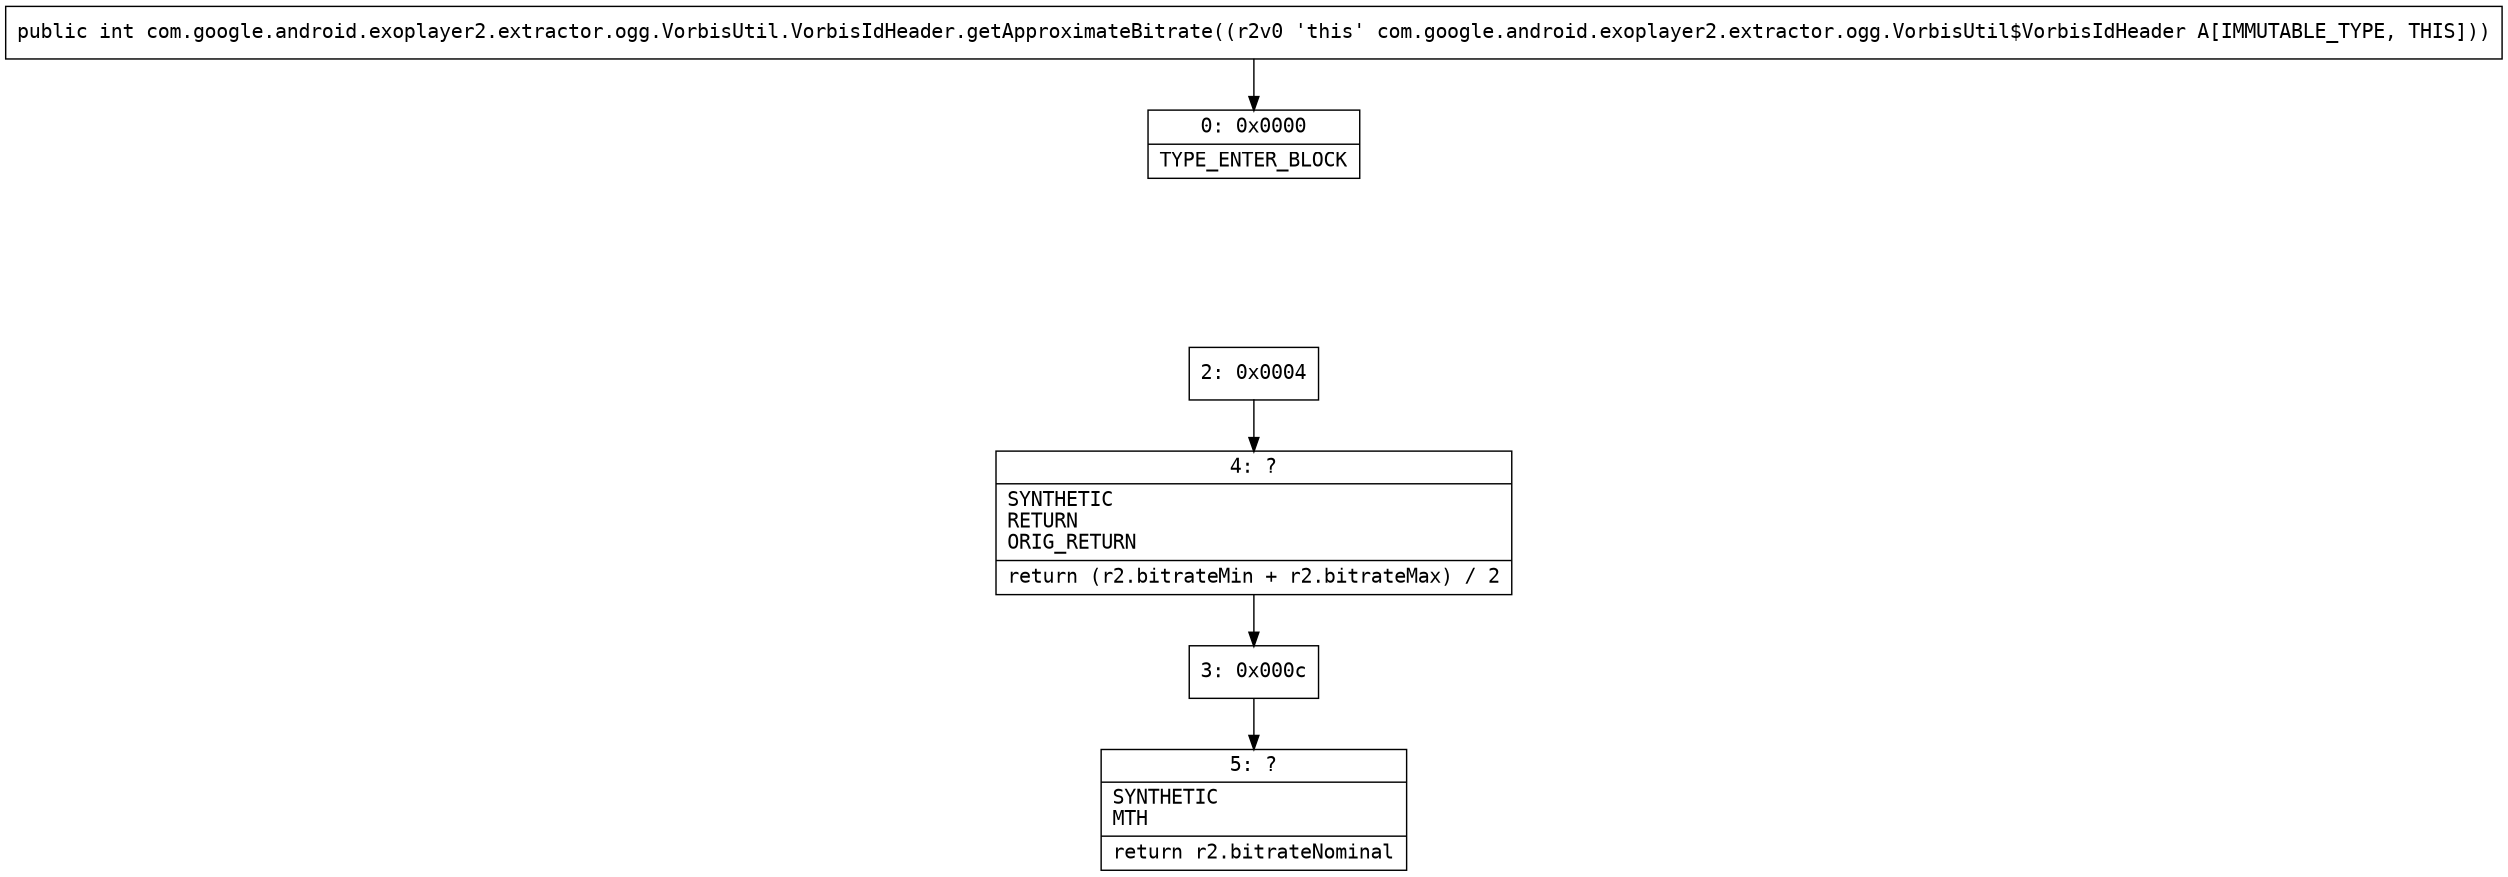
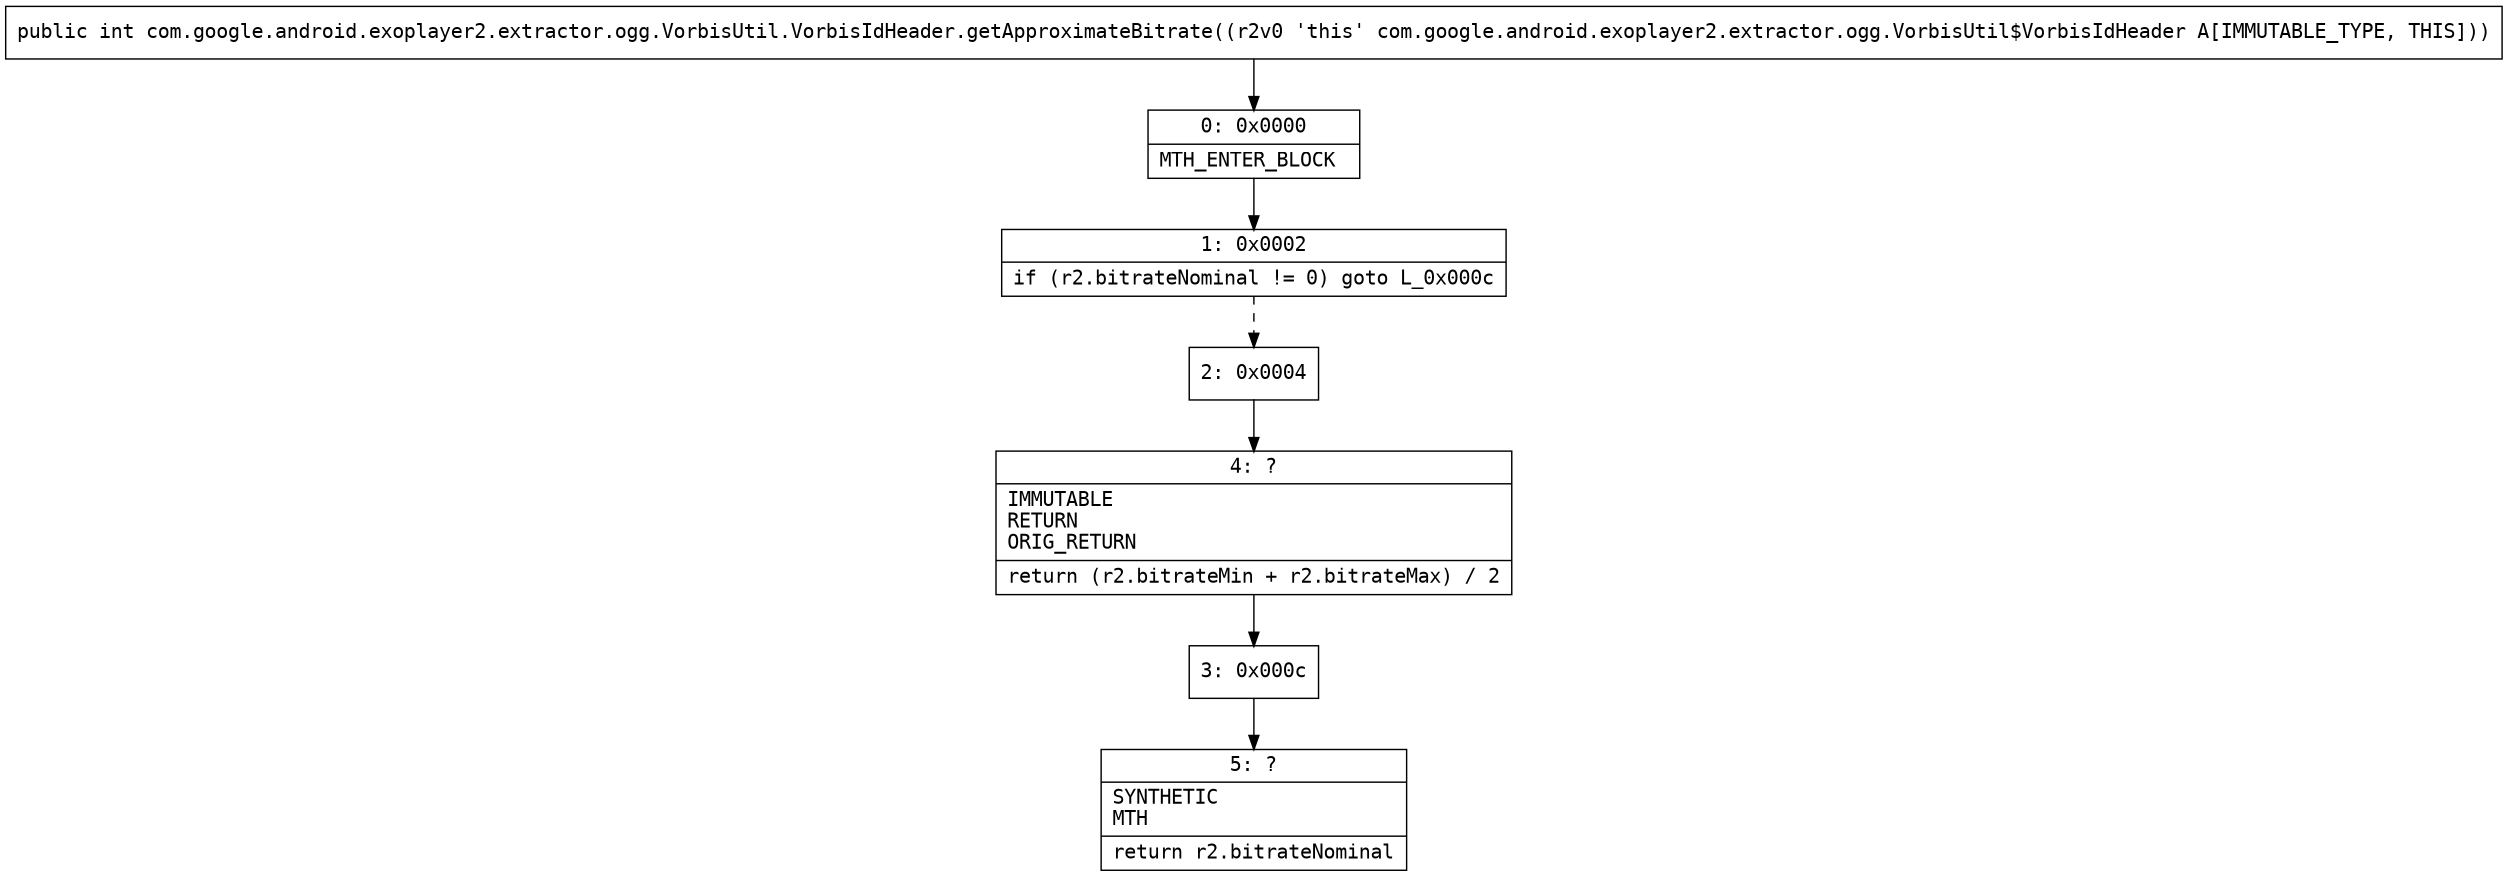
(1254, 161) -> (1247, 161)
none -> (1254, 263)
(1061, 500) -> (1061, 500)
